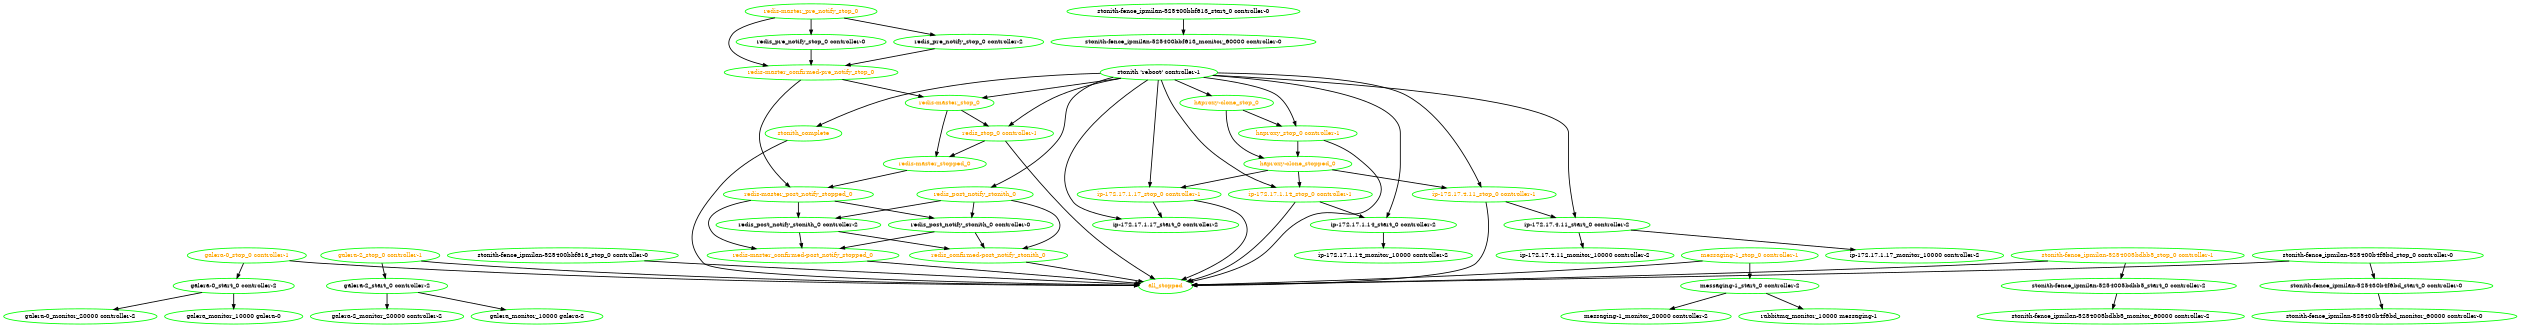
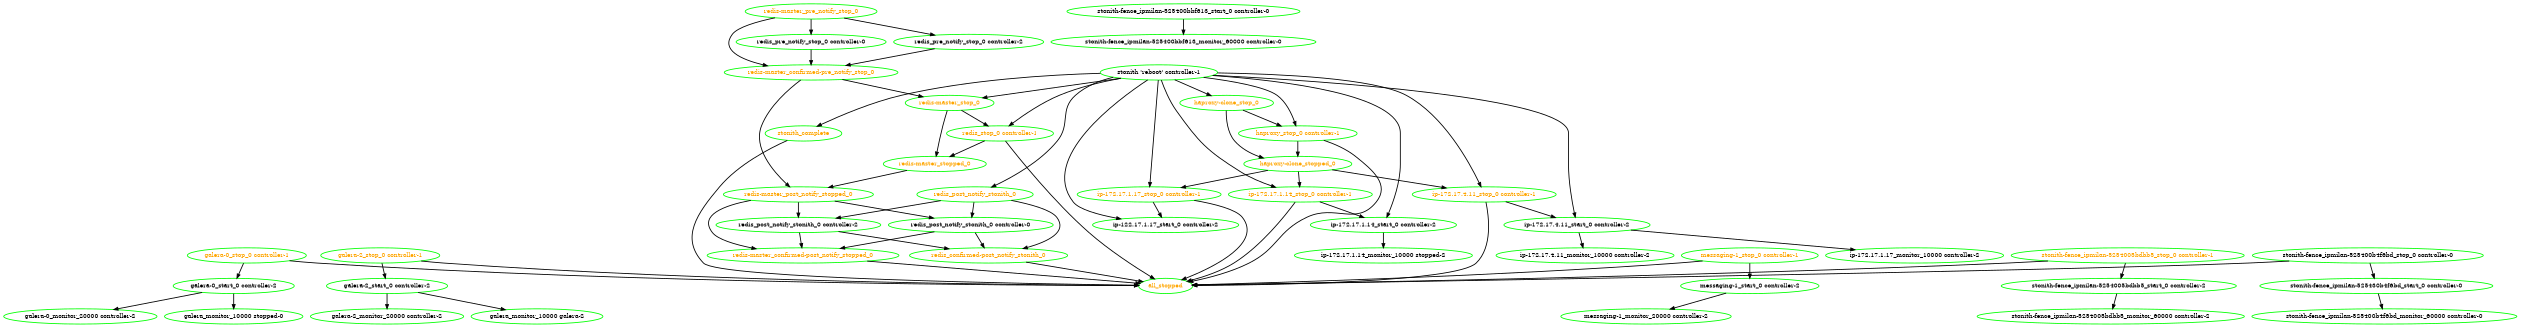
(1166, 225) -> (1166, 225)
(563, 255) -> none
(1383, 255) -> (1383, 255)
(234, 316) -> (234, 316)
(1819, 316) -> none
